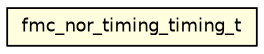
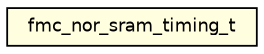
(132, 27) -> (132, 27)
